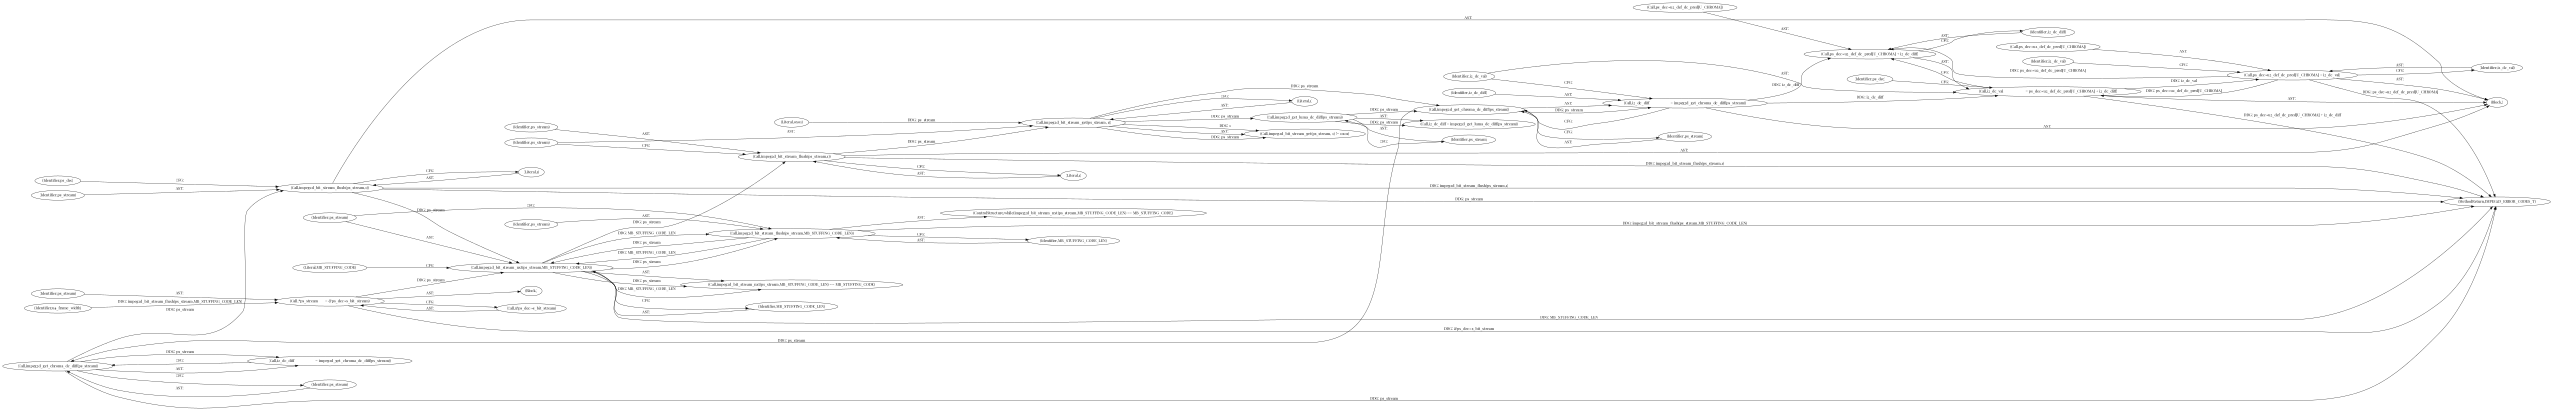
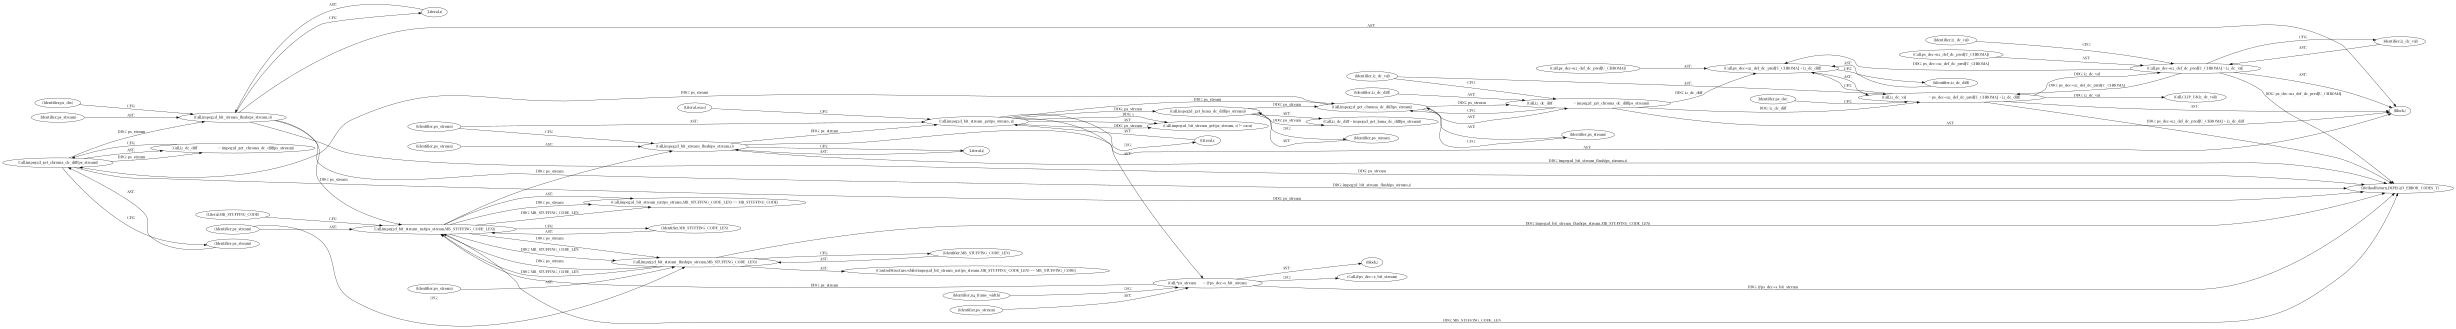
none -> (2195, 97)
(1305, 117) -> (1208, 112)
(922, 120) -> (825, 112)
(180, 302) -> (1128, 289)
(431, 311) -> (1127, 177)
